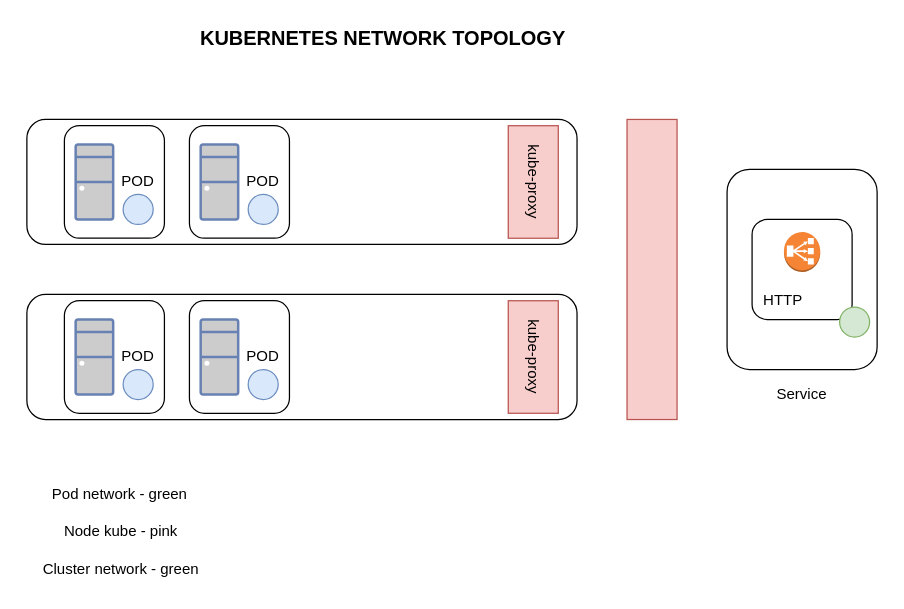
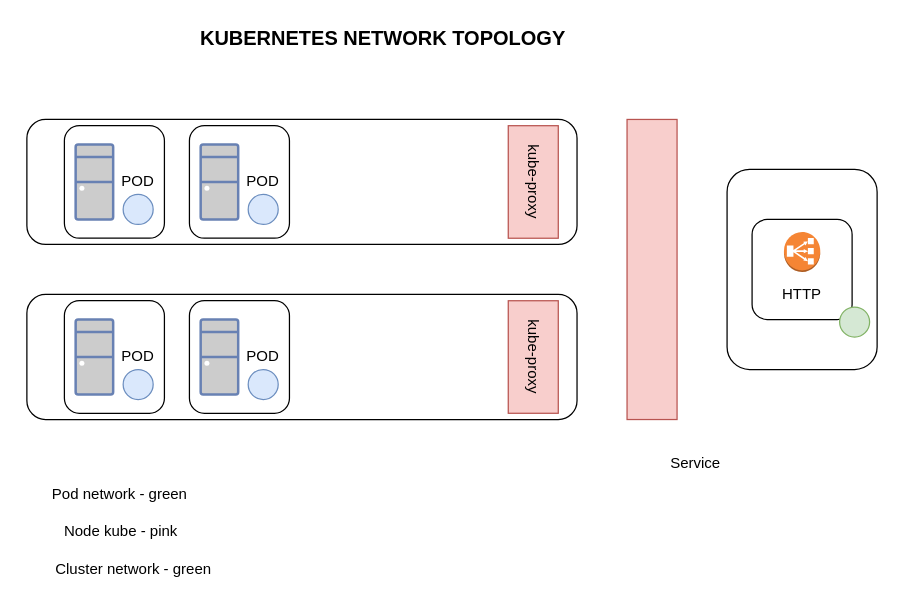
(783, 301) -> (802, 294)
(802, 394) -> (696, 463)
(121, 569) -> (134, 569)
